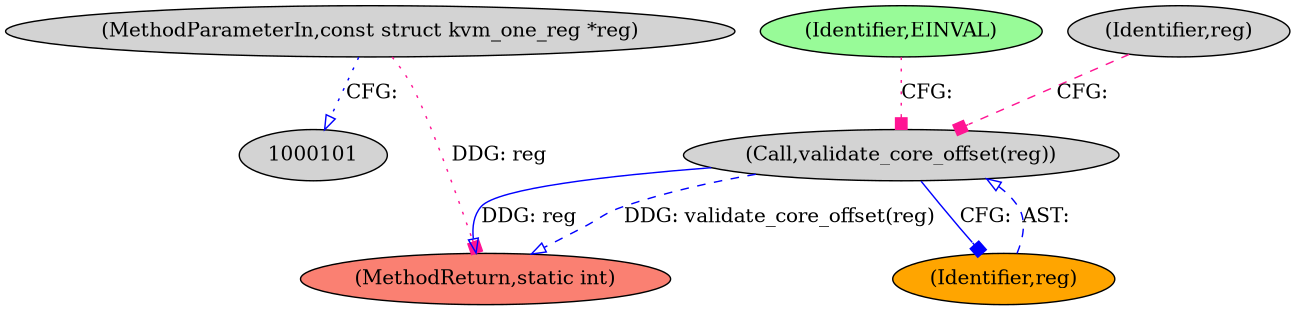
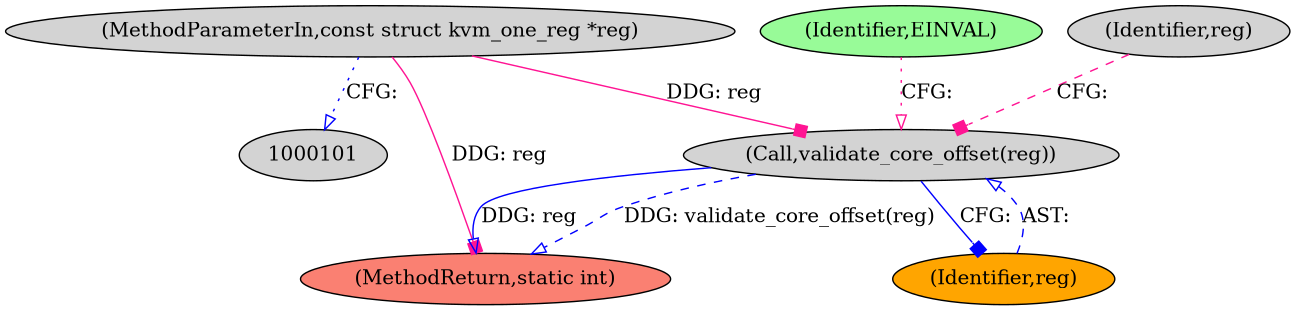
(901, 86) -> (901, 86)
none -> (632, 92)
(438, 145) -> (438, 145)
